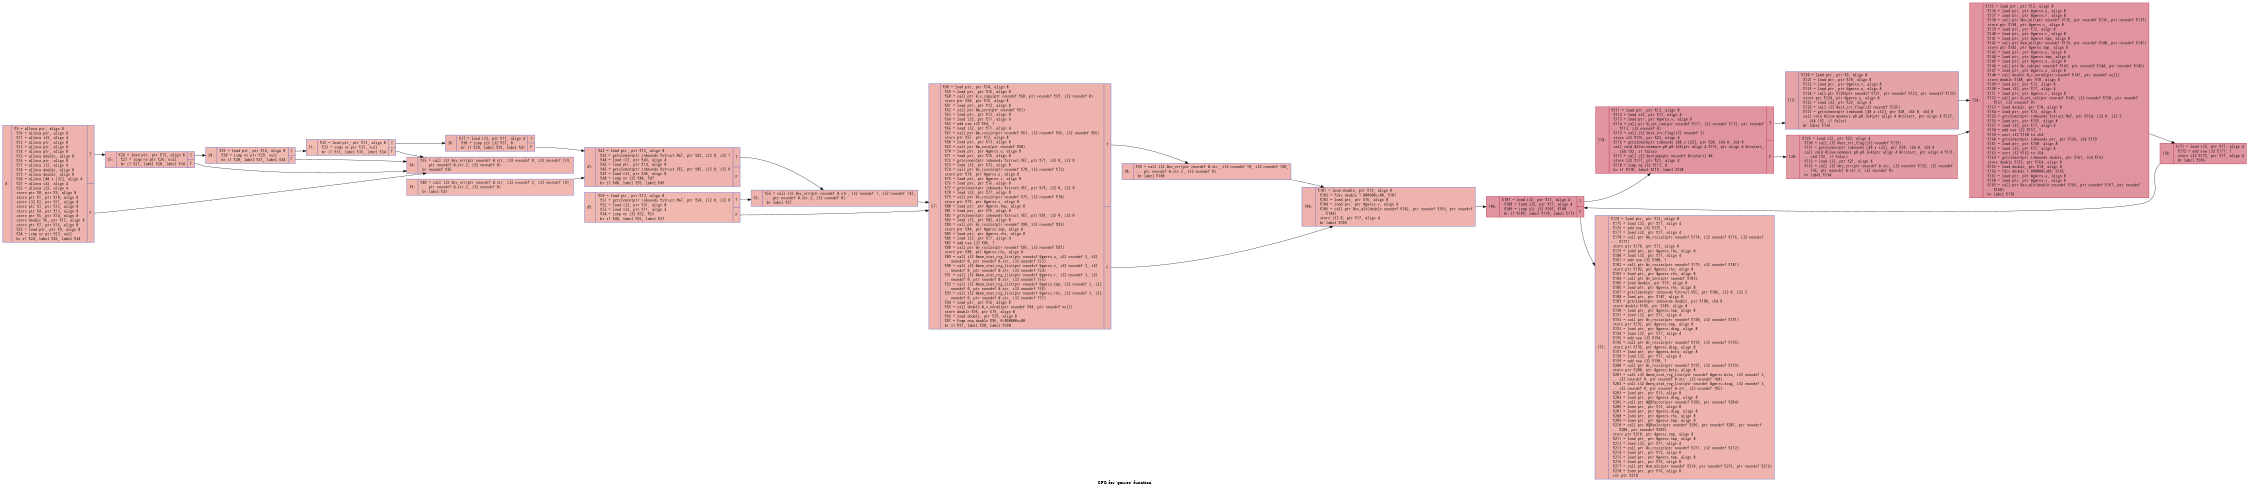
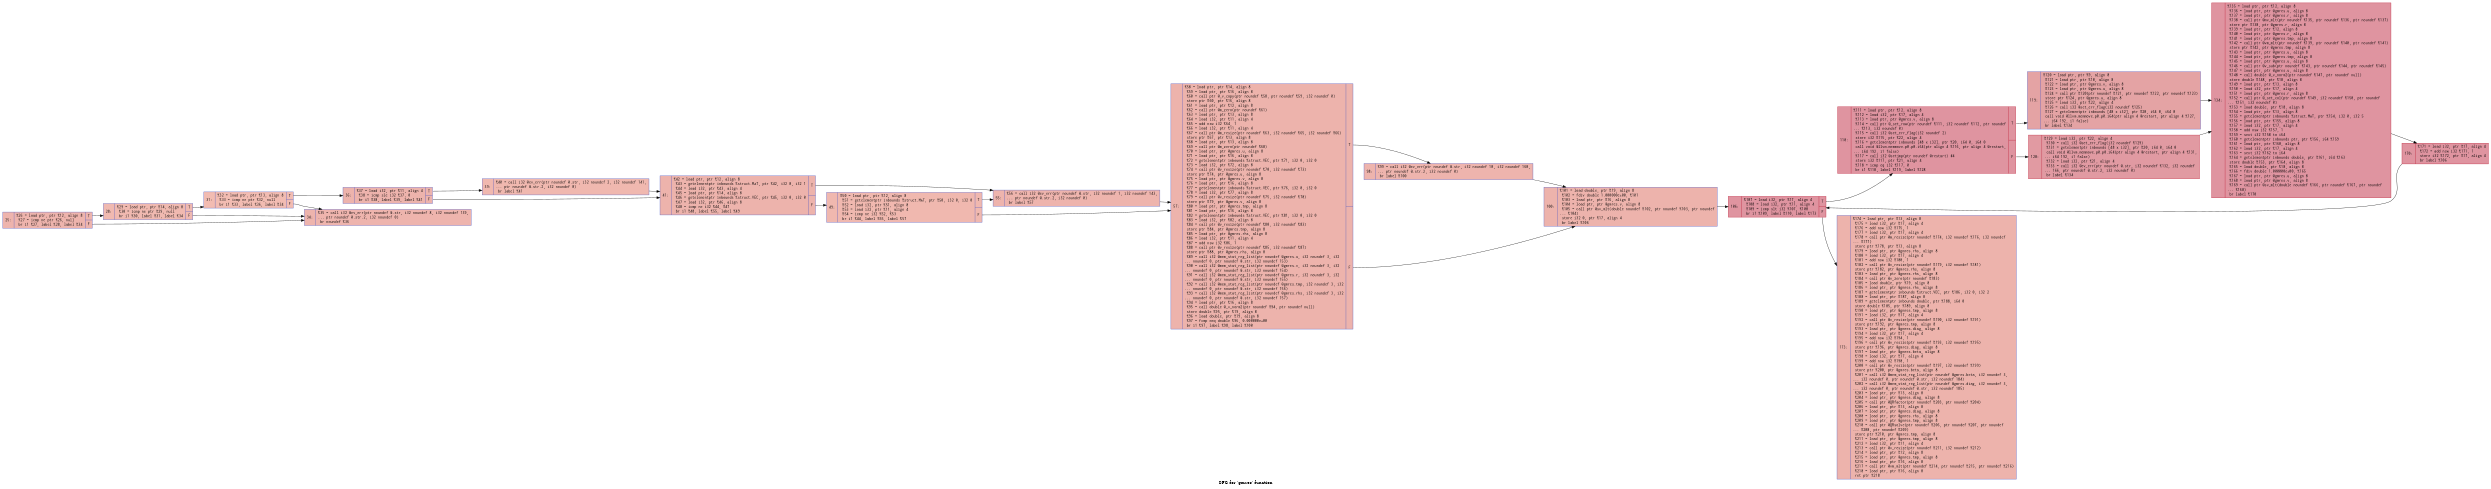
(48, 184) -> none
none -> (456, 191)
none -> (819, 205)
